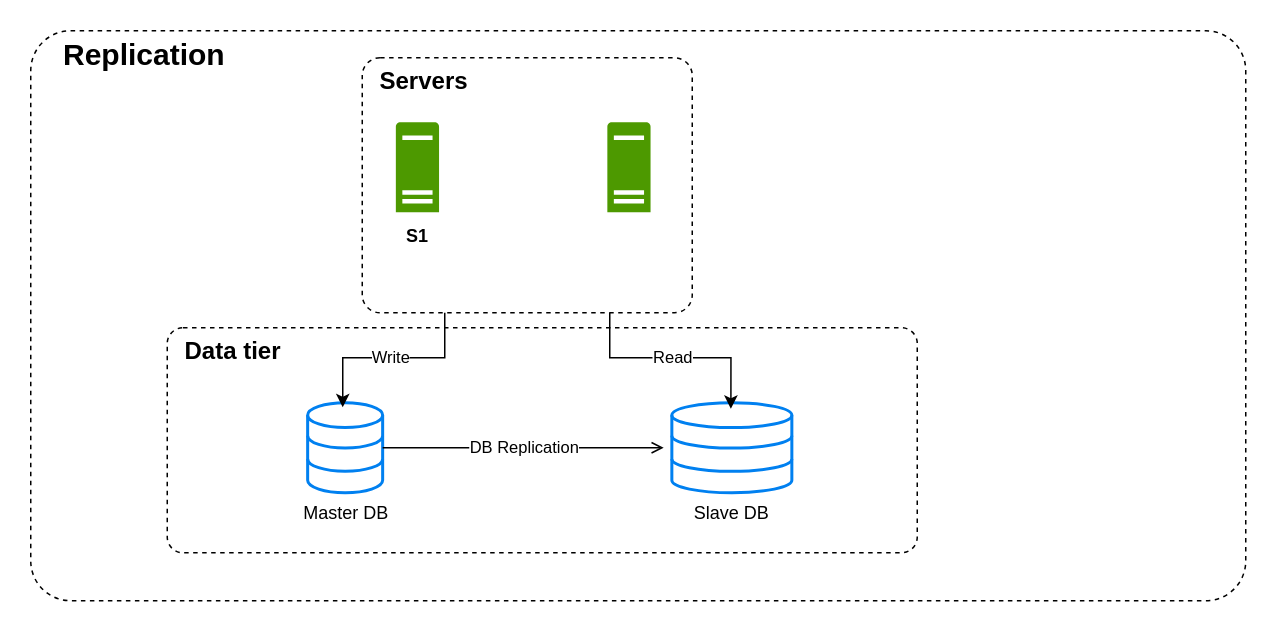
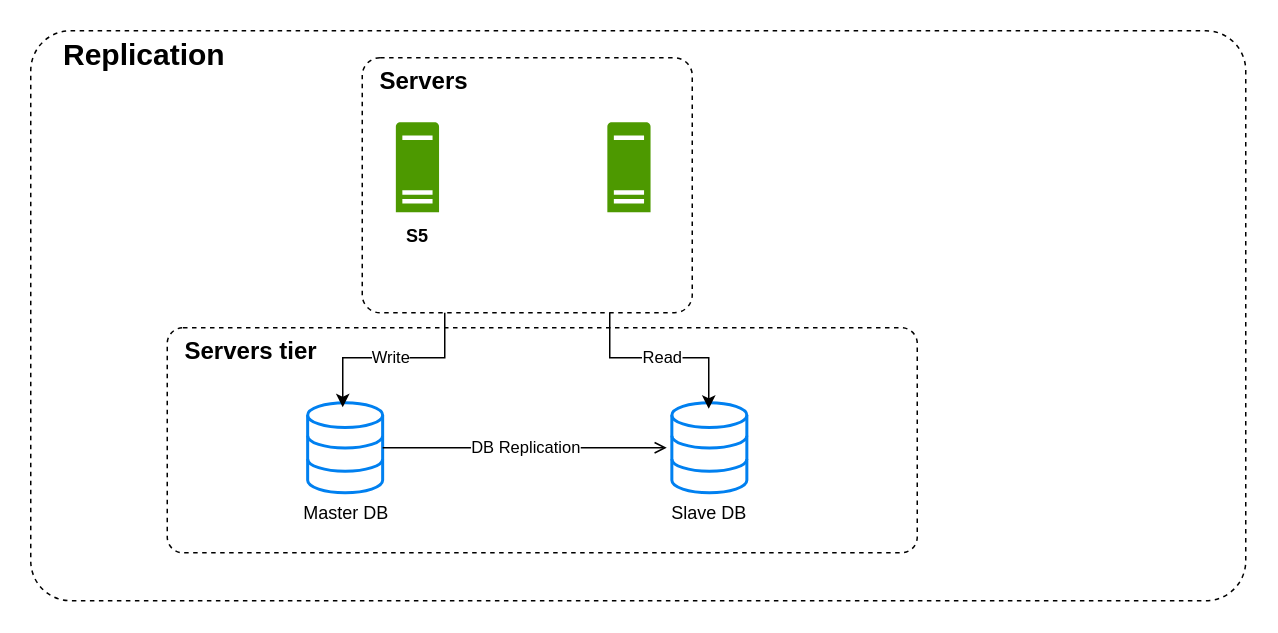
(418, 236) -> (418, 236)
(239, 350) -> (260, 350)
(732, 448) -> (709, 448)
